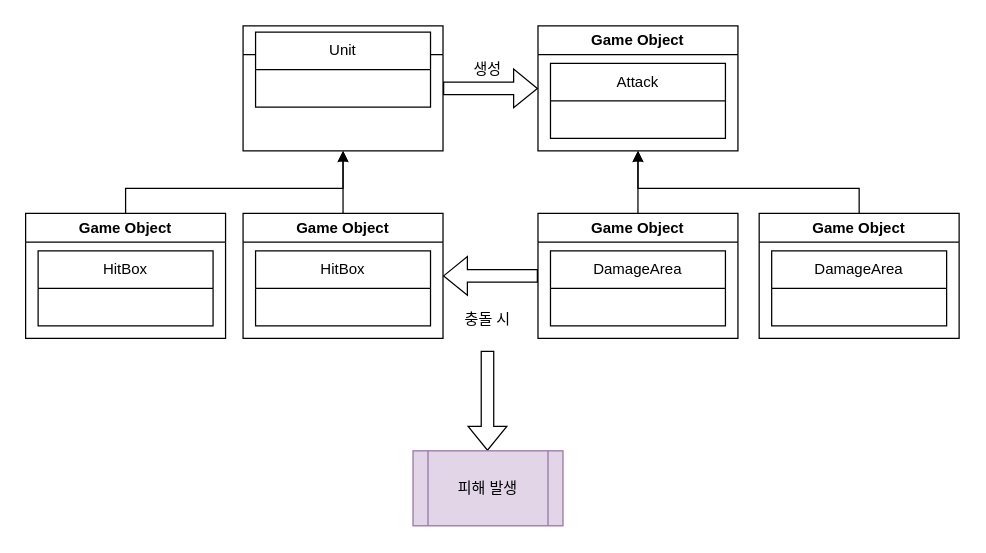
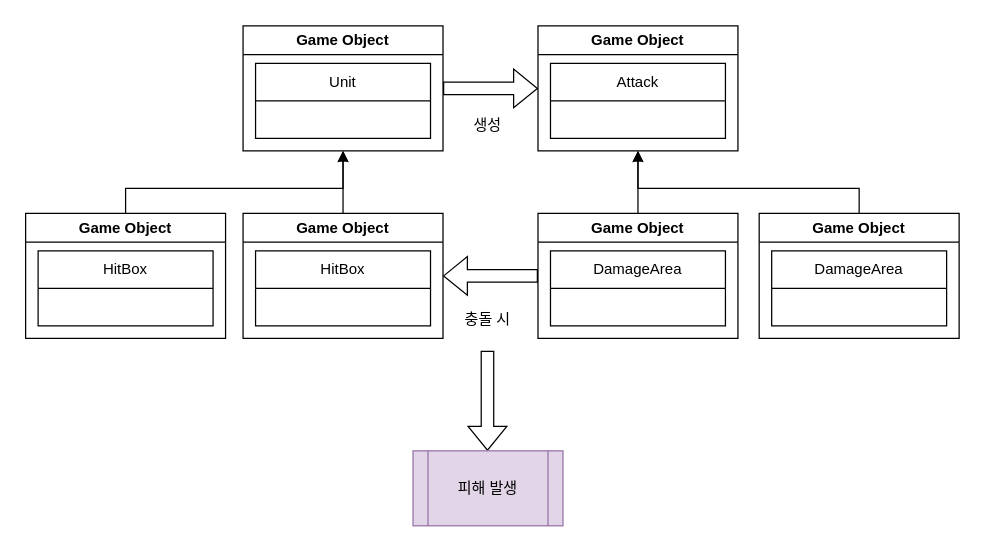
(343, 69) -> (343, 101)
(488, 69) -> (488, 126)
